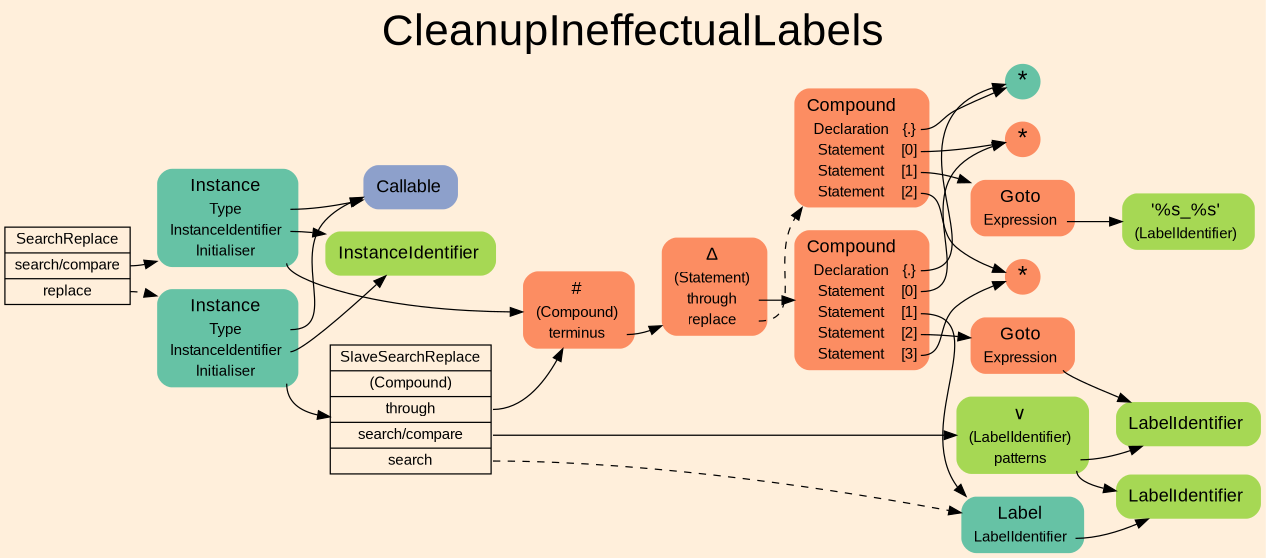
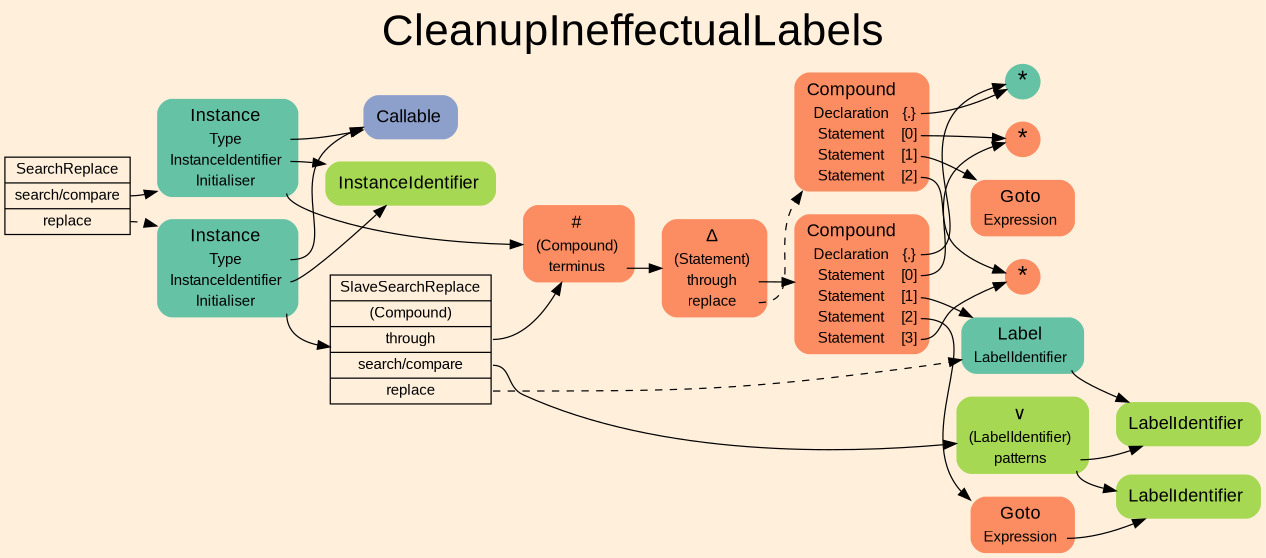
(1188, 222) -> none
(411, 460) -> (411, 390)
